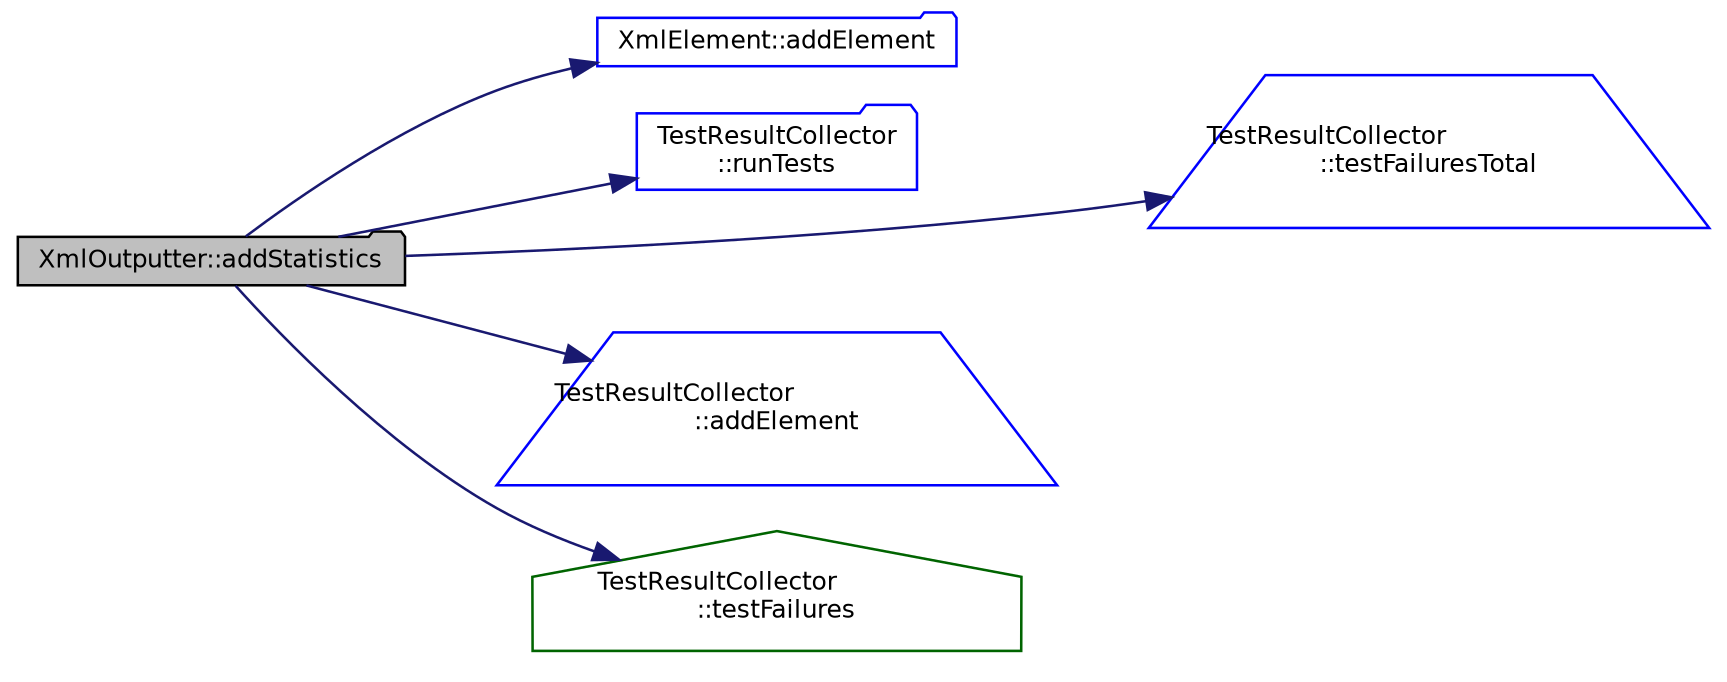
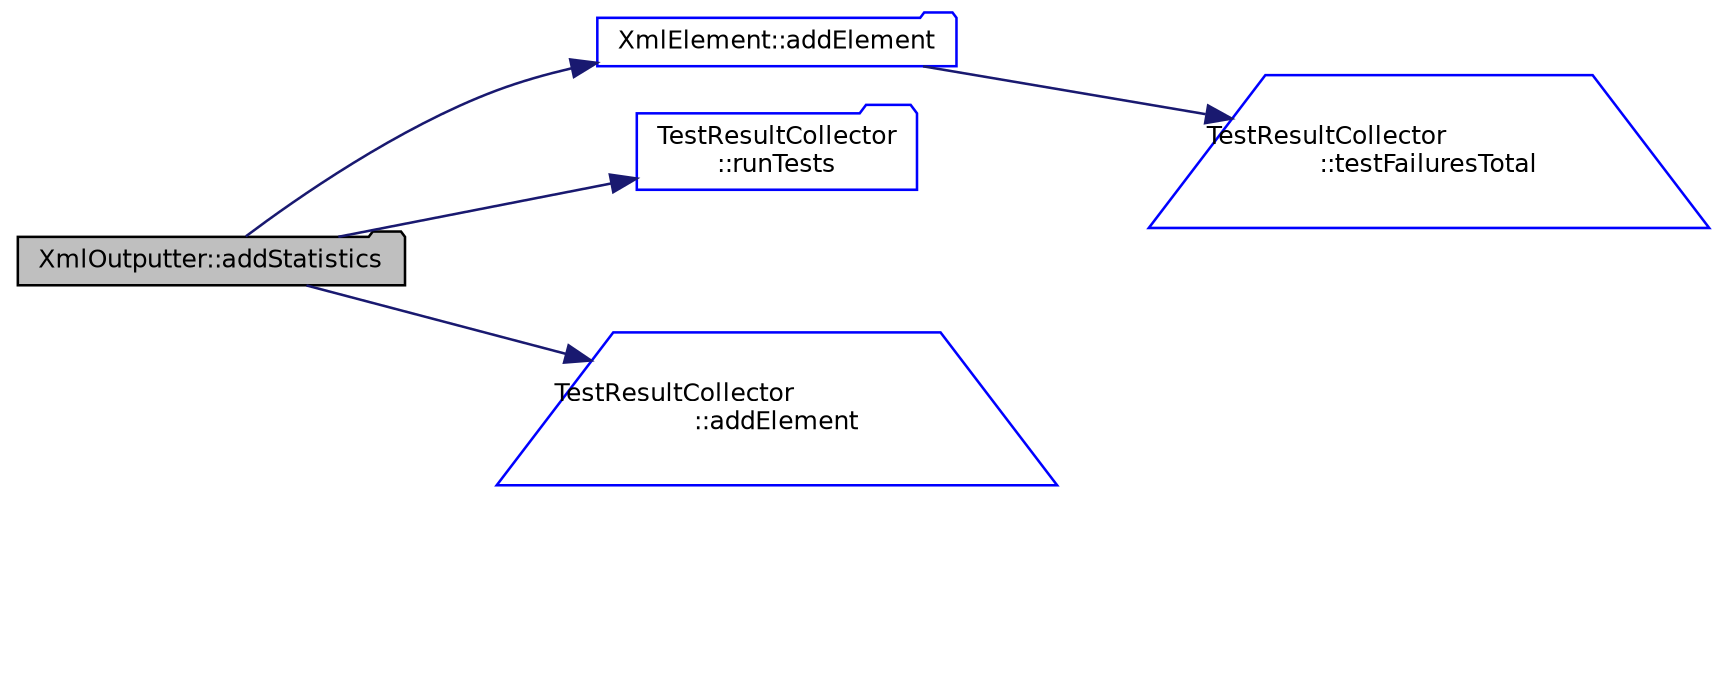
(777, 237) -> (1064, 90)
(777, 597) -> none
